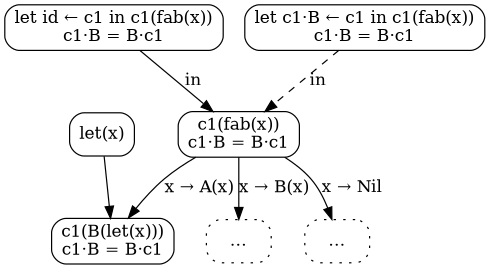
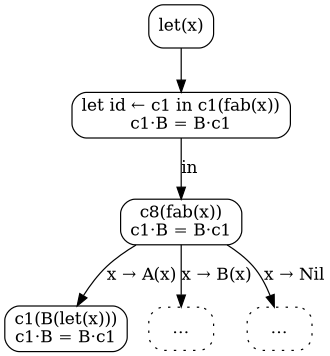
(365, 28) -> none
(239, 134) -> (181, 222)
(107, 181) -> (181, 64)
